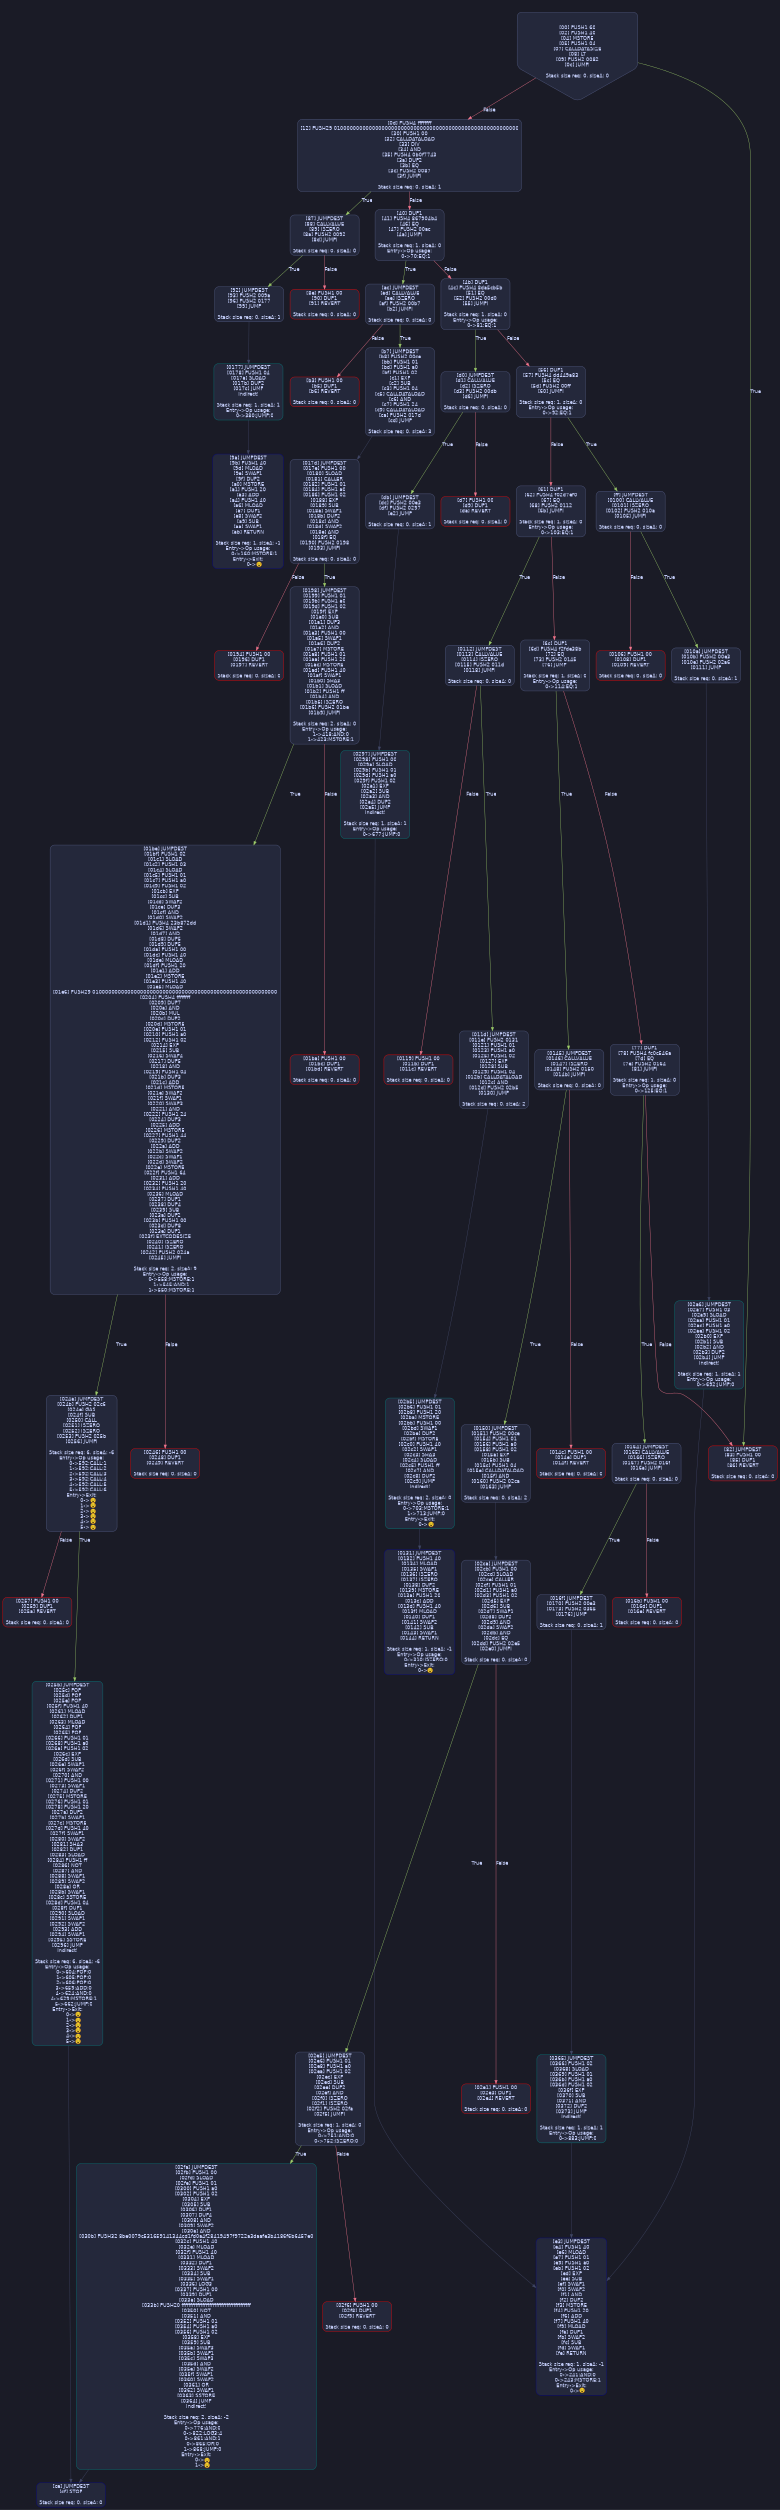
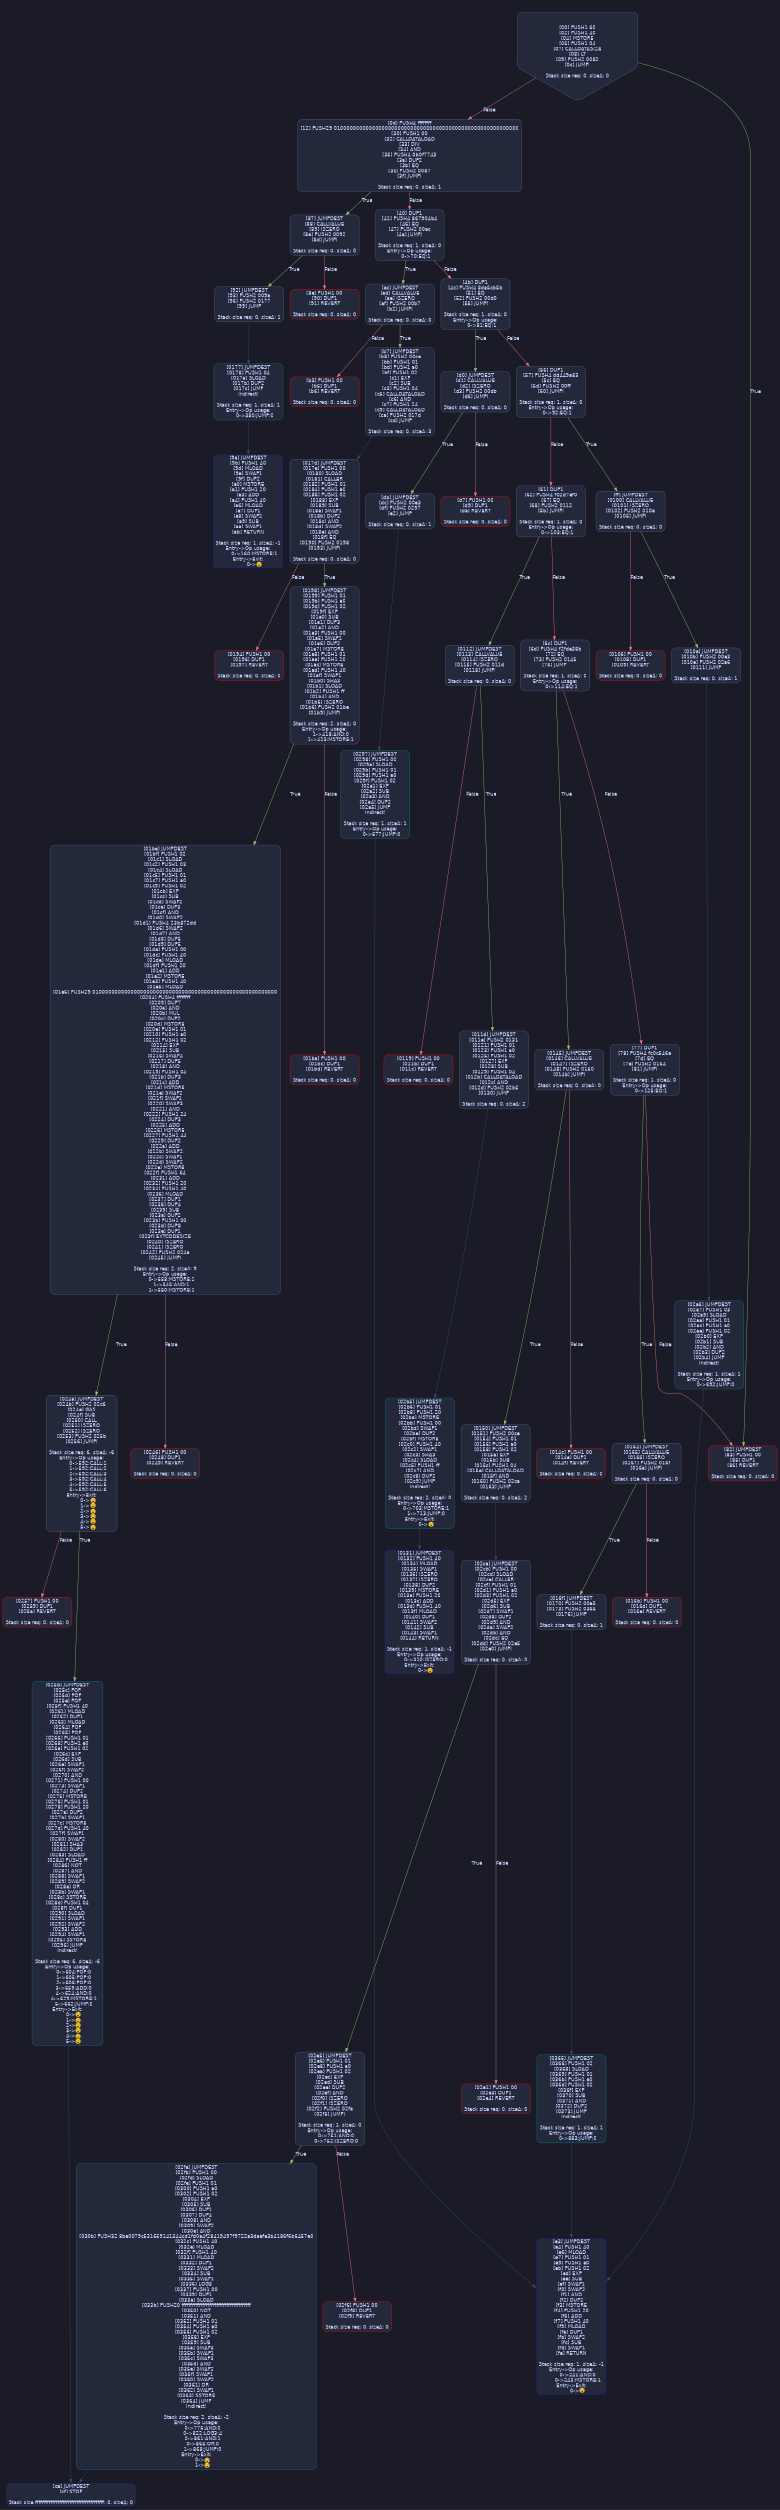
(71, 2495) -> (71, 2495)
